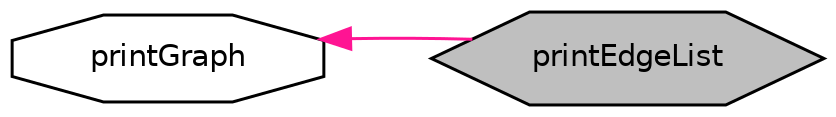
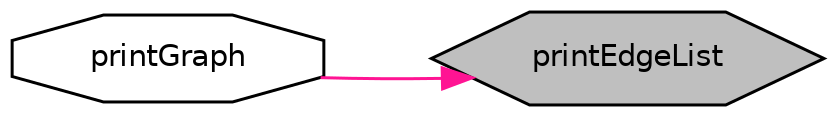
(412, 38) -> (381, 79)
